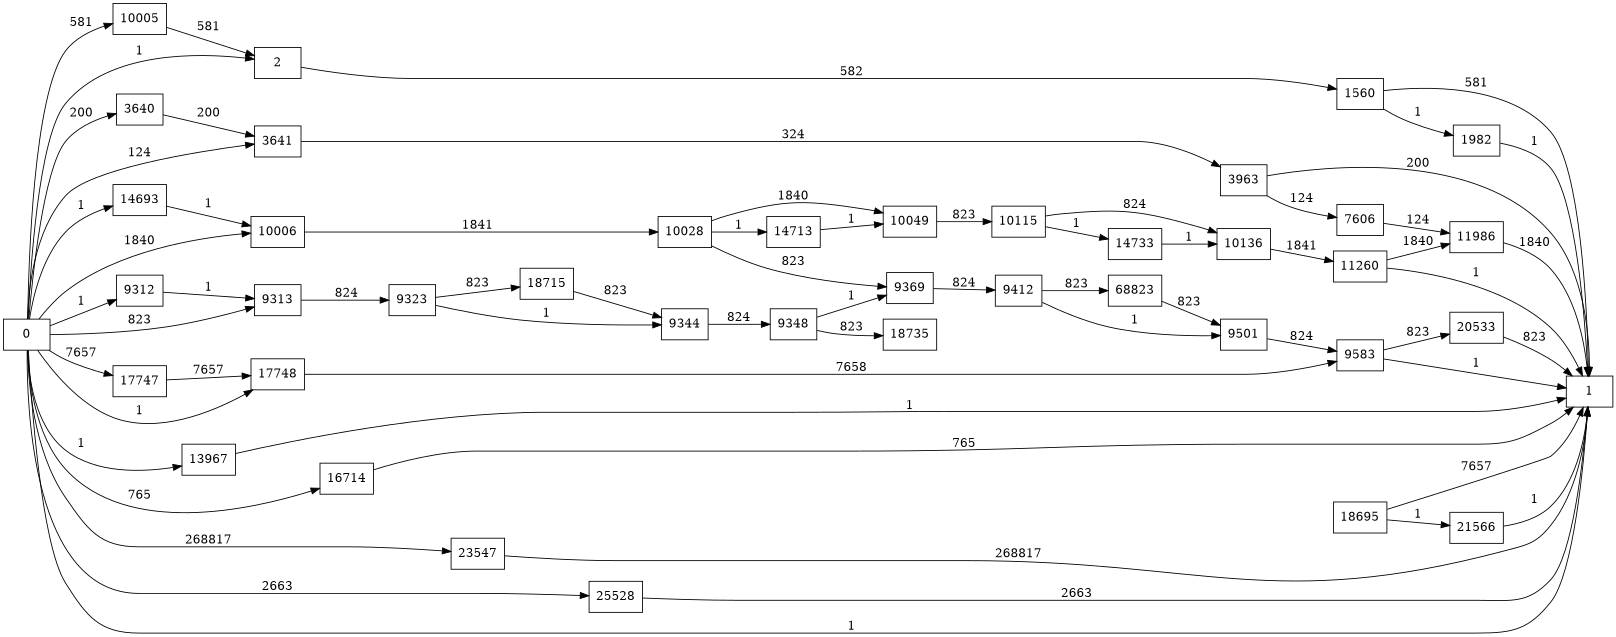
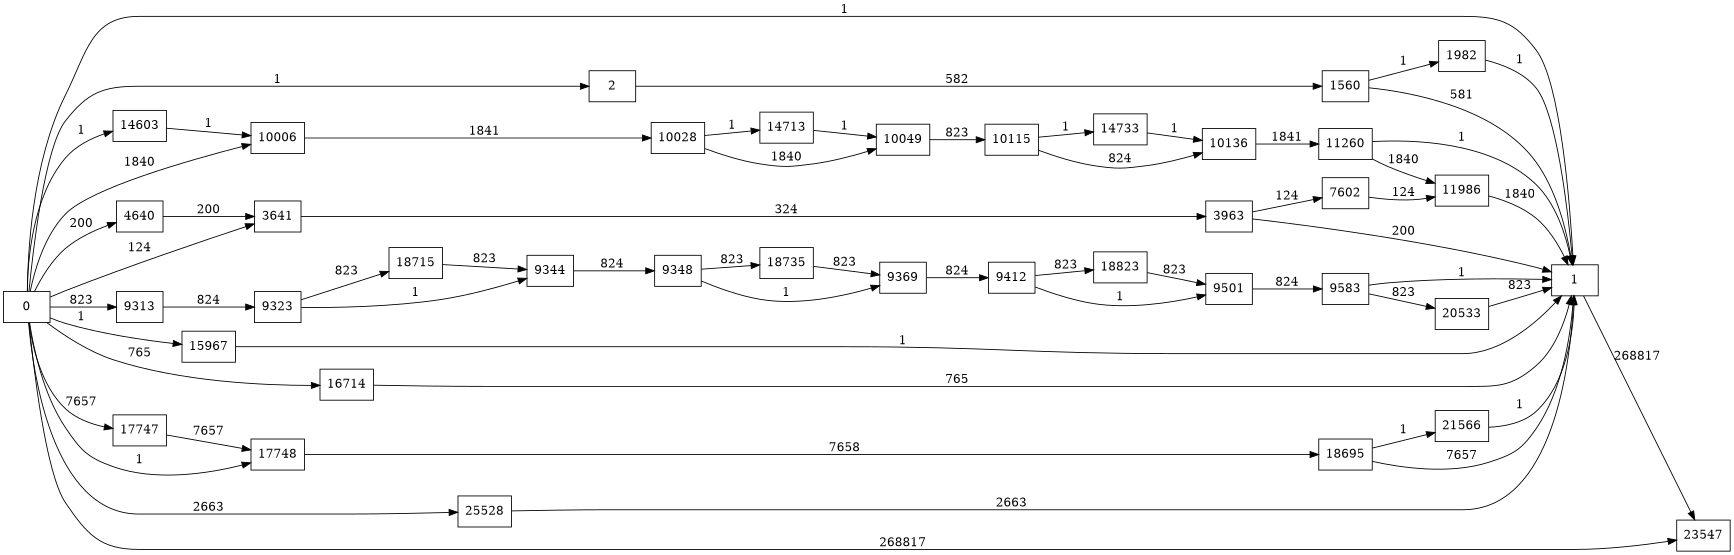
(140, 19) -> none
(140, 110) -> (140, 216)
(140, 200) -> (140, 126)
(1360, 220) -> (1346, 193)
(792, 275) -> (842, 270)
(140, 291) -> none
(1135, 291) -> (1120, 267)
(817, 374) -> (807, 455)
(209, 460) -> (209, 347)
(1092, 566) -> (1637, 404)
